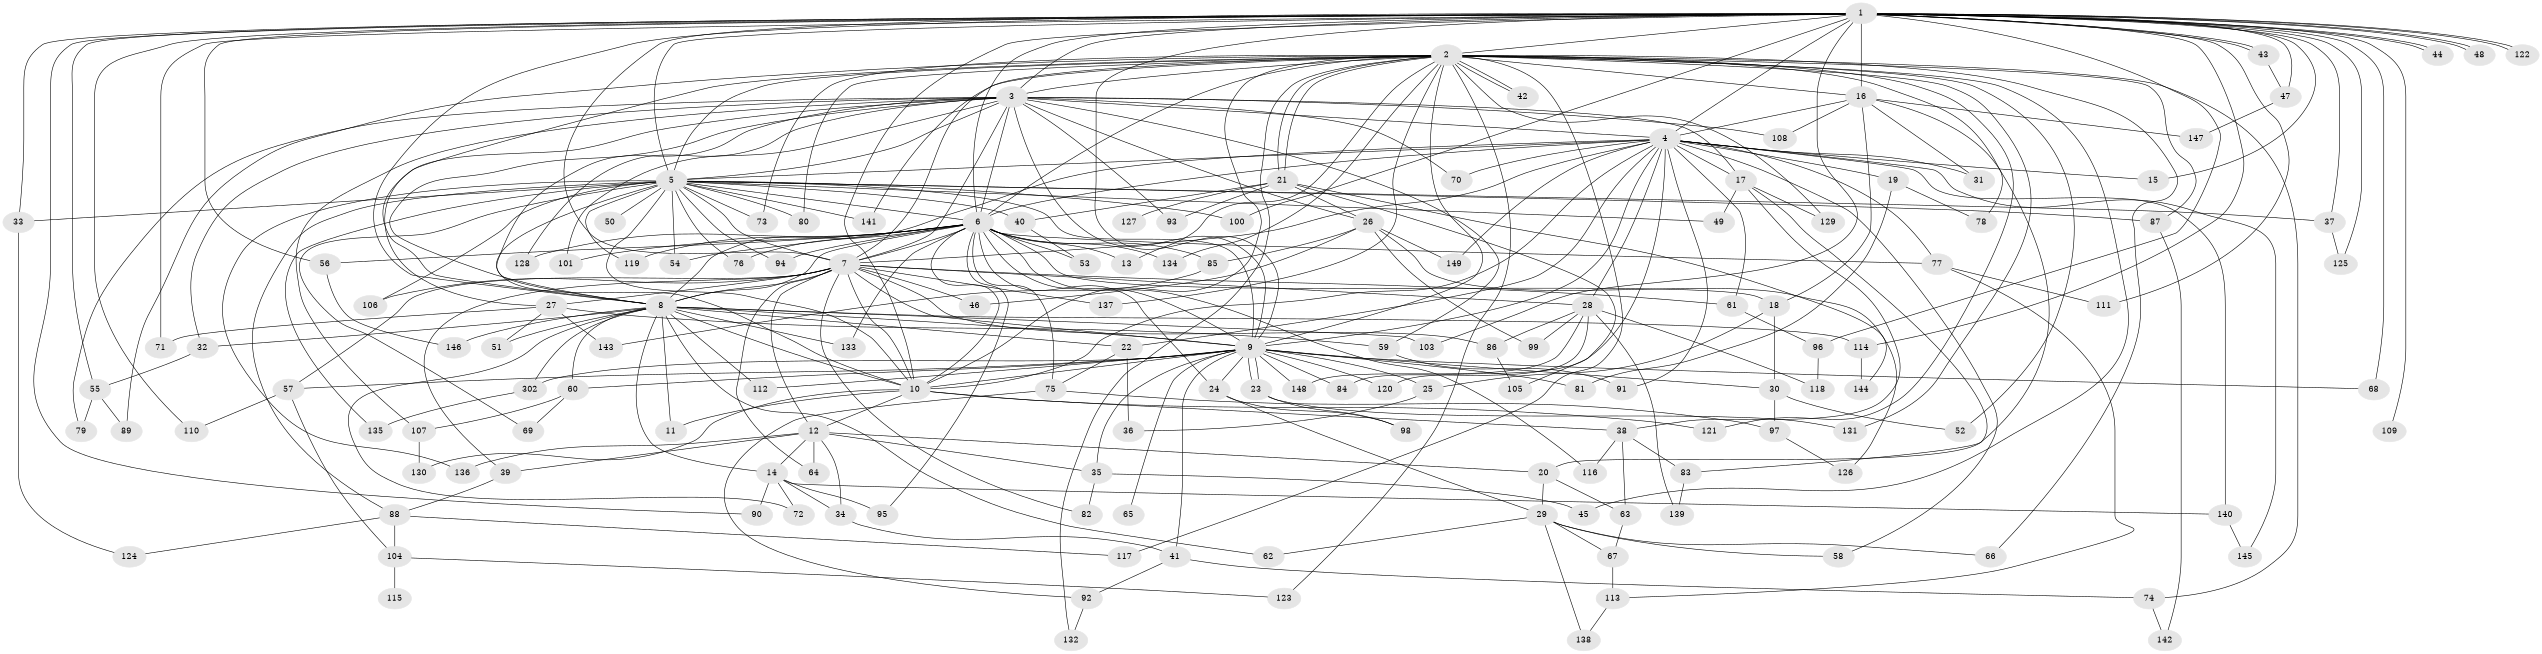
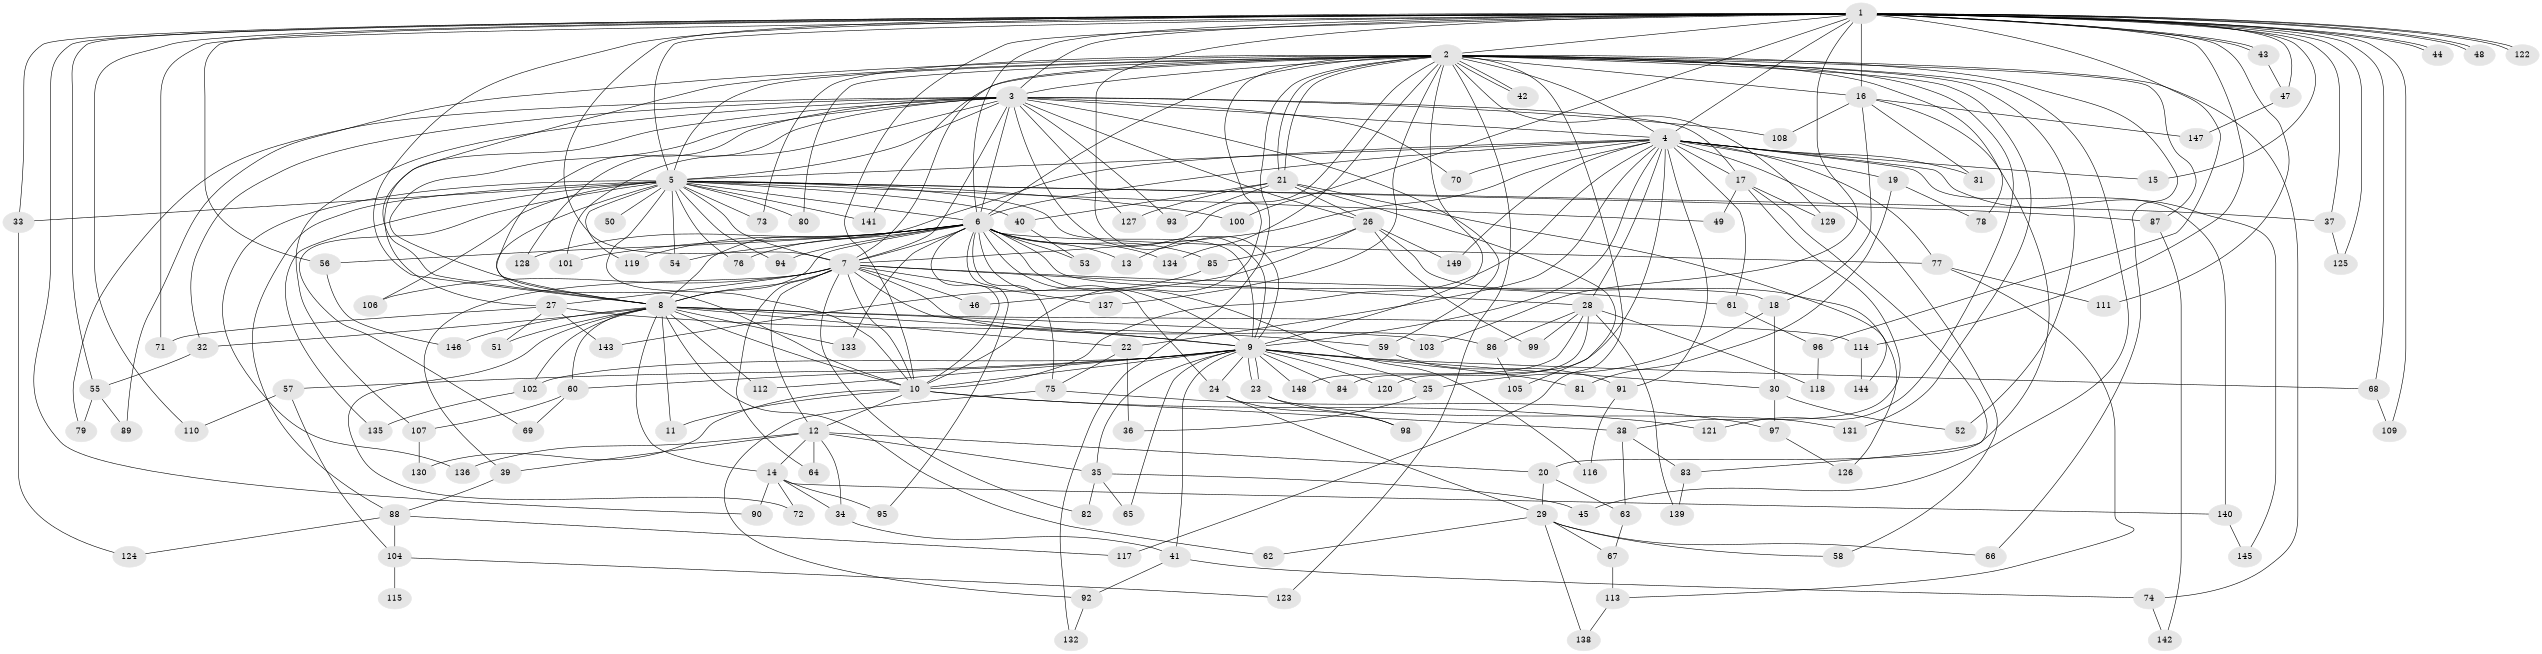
(1763, 118) -> (1561, 86)
none -> (1068, 157)
(635, 278) -> none
(530, 390) -> (530, 390)
none -> (2382, 410)
(1606, 452) -> (1599, 426)
none -> (1114, 496)
